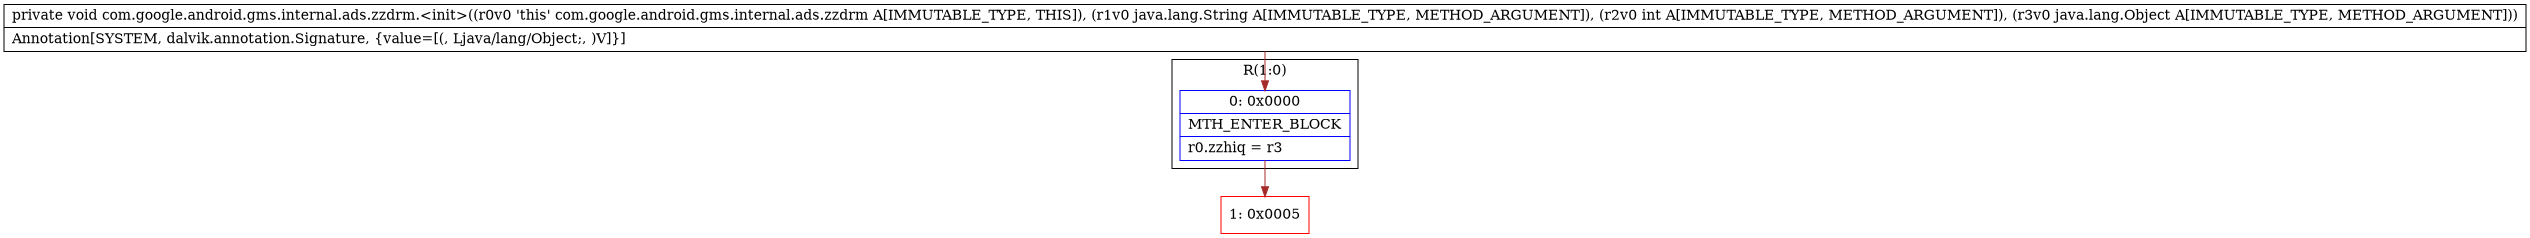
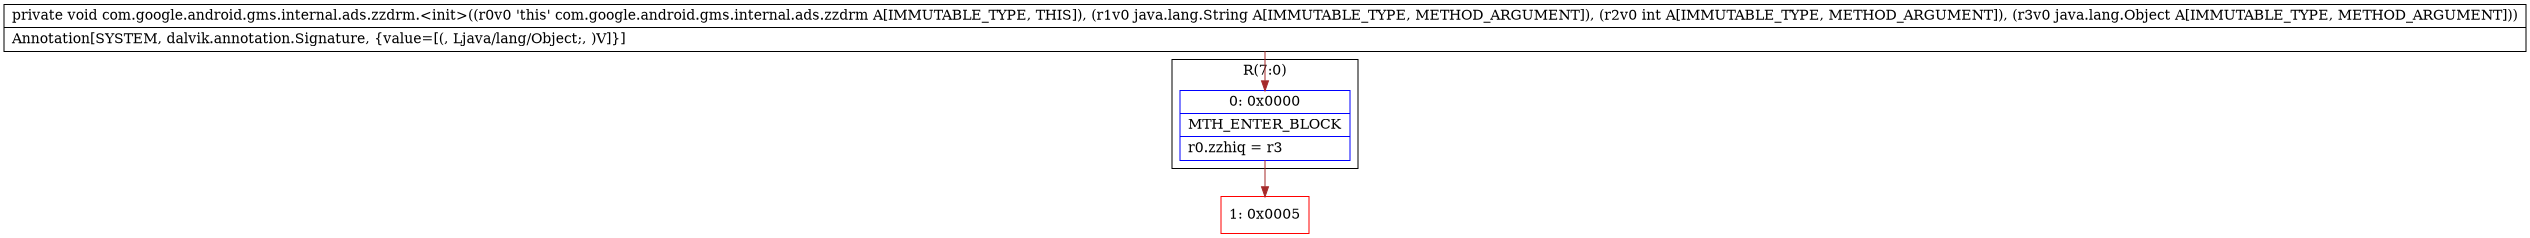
(1265, 71) -> (1265, 71)
